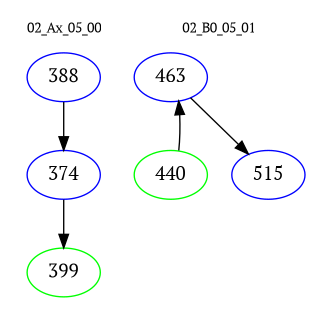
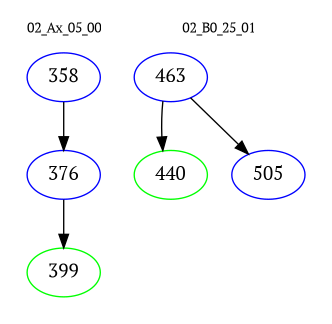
(220, 29) -> (220, 29)
(64, 77) -> (64, 77)
(180, 133) -> (162, 119)
(64, 175) -> (64, 175)
(268, 175) -> (268, 175)
